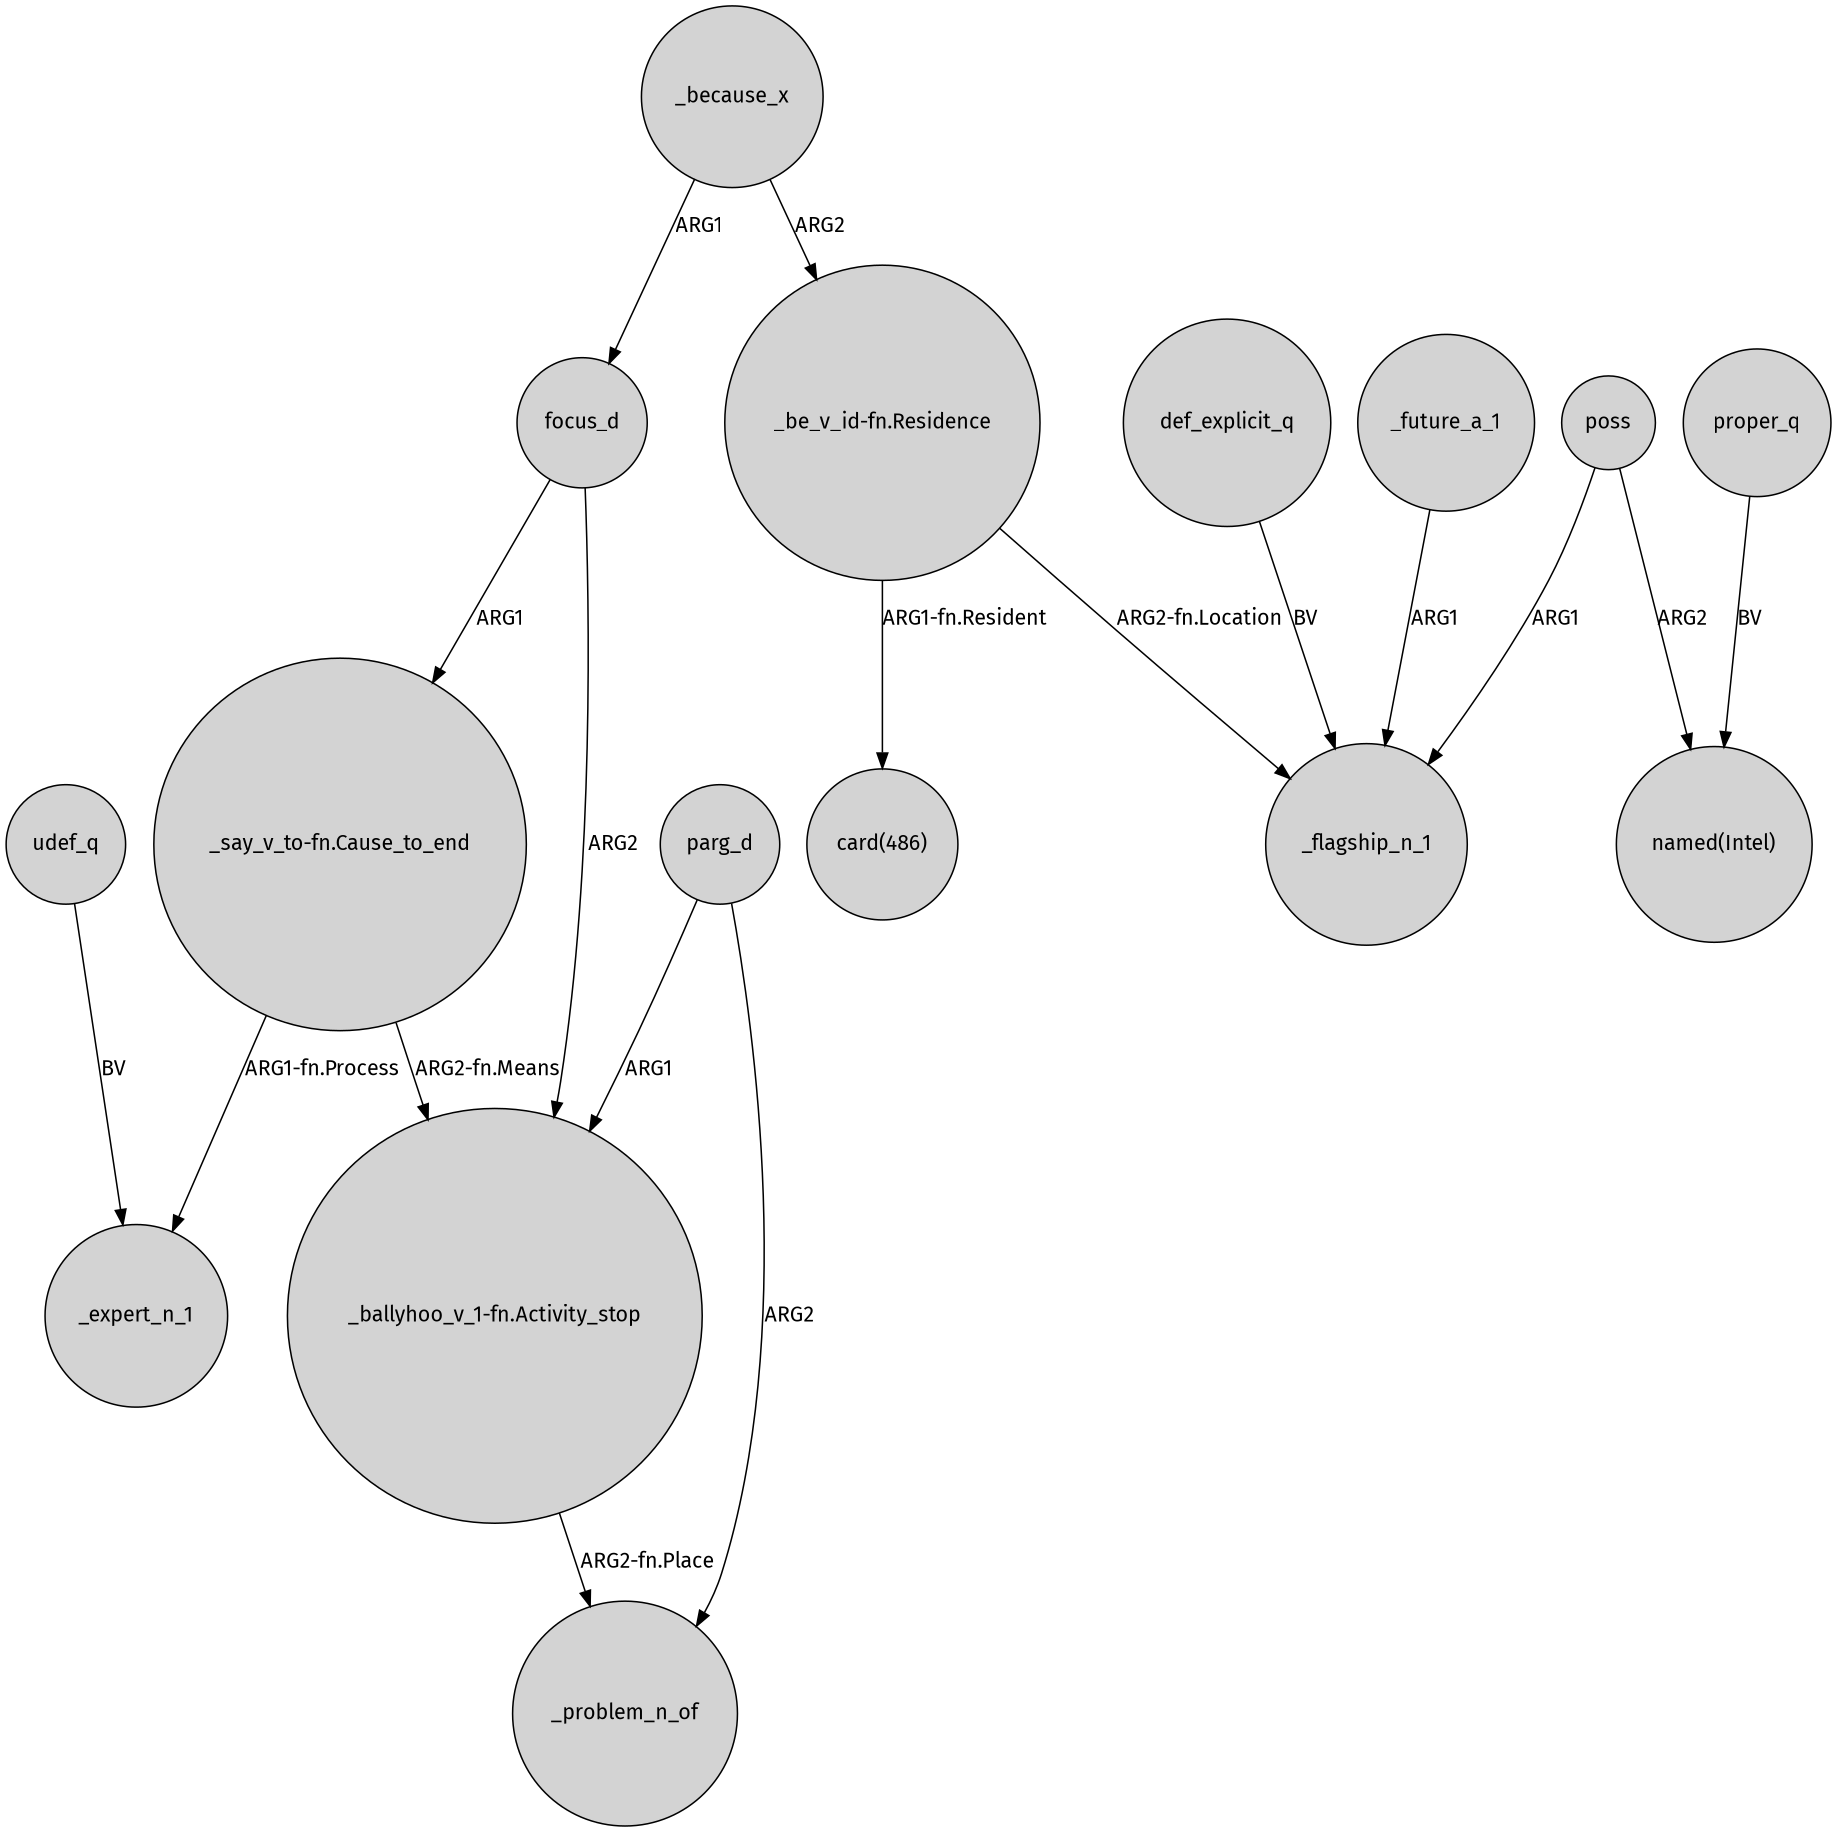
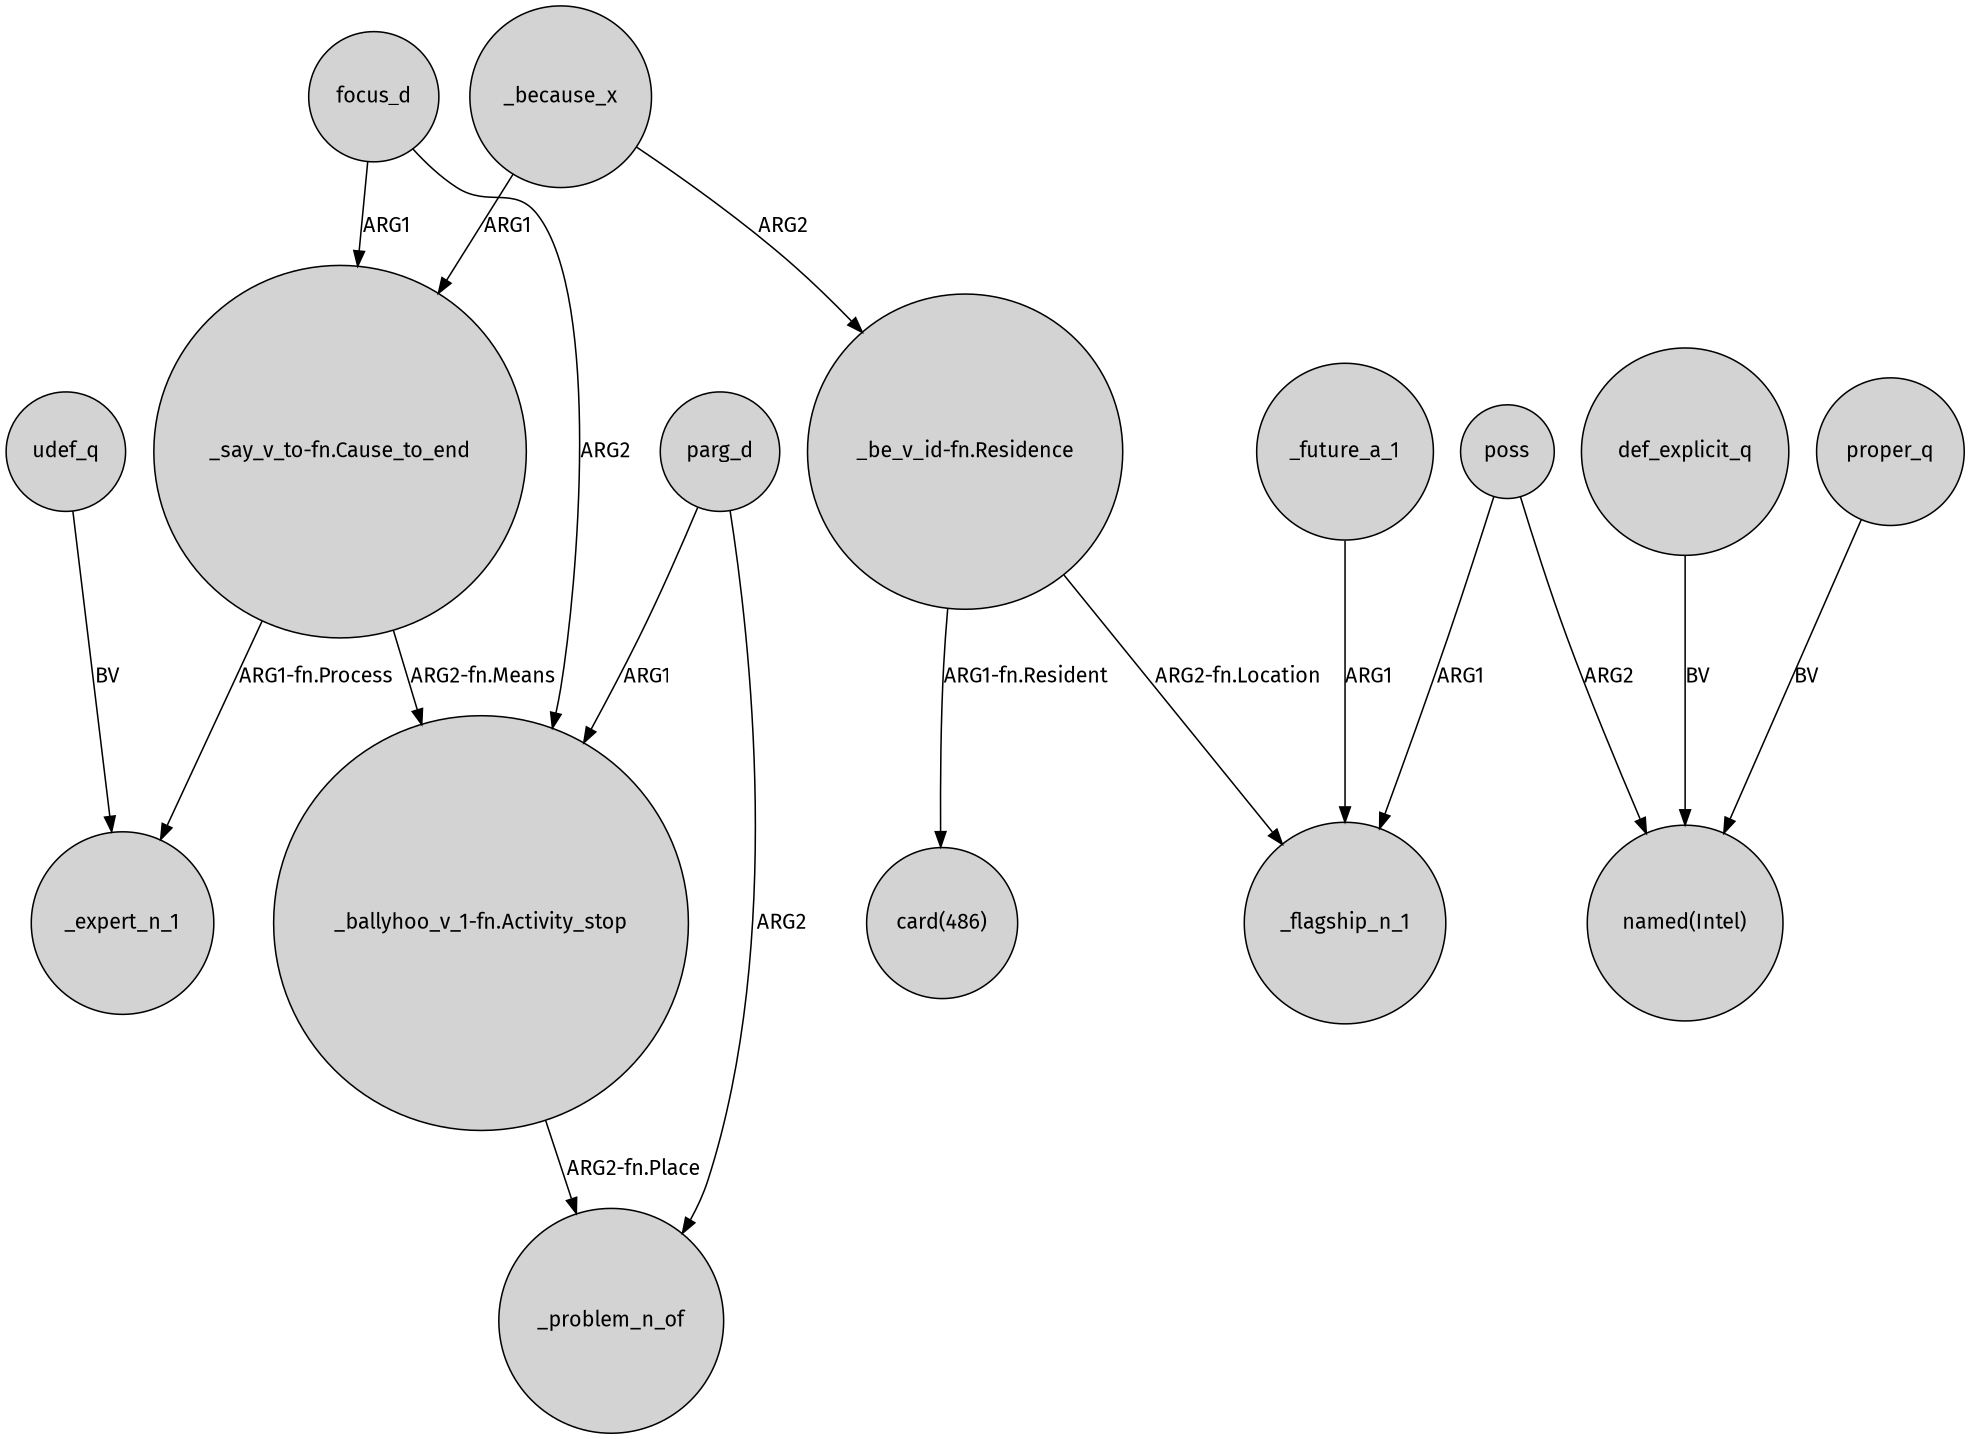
(655, 264) -> (480, 227)
(1295, 628) -> (1685, 682)
